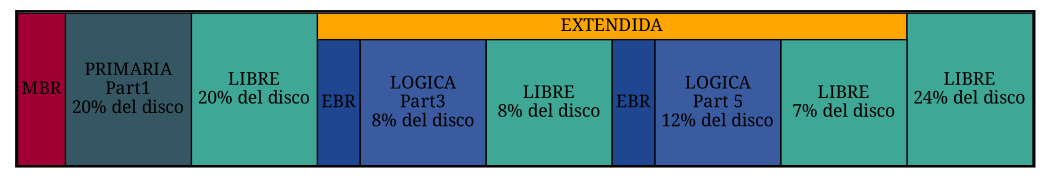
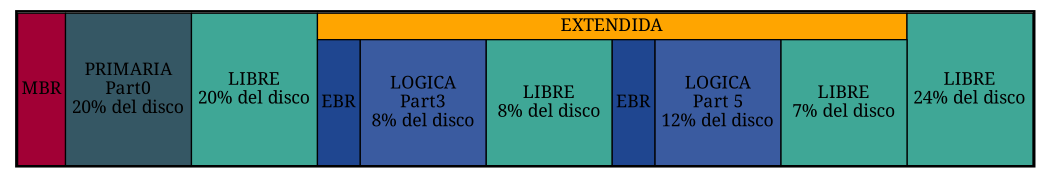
(128, 89) -> (128, 89)
